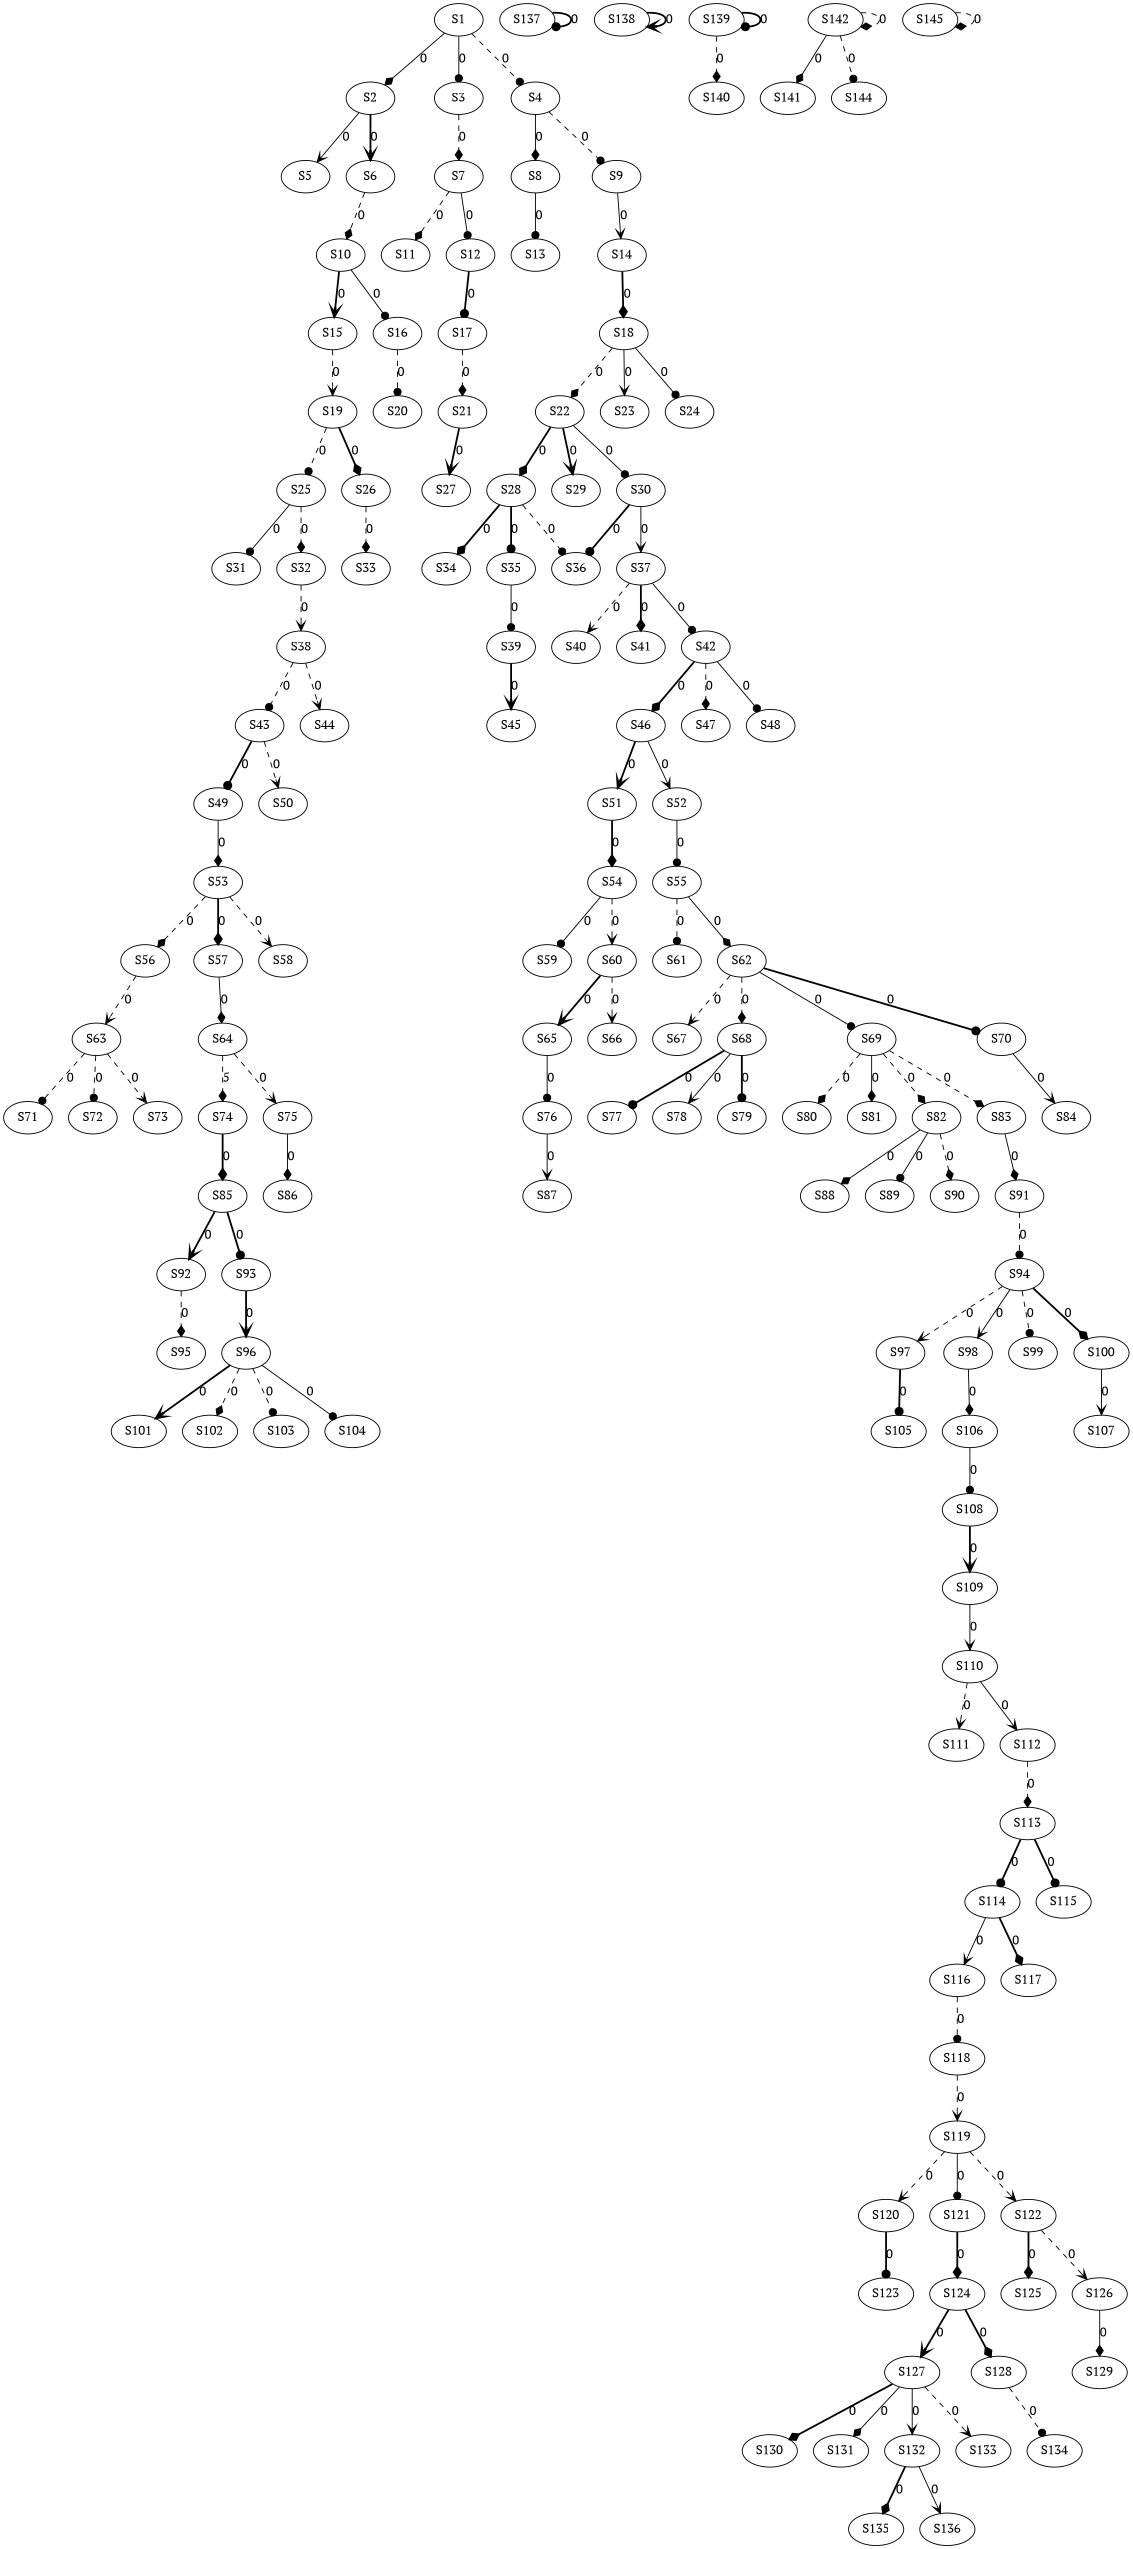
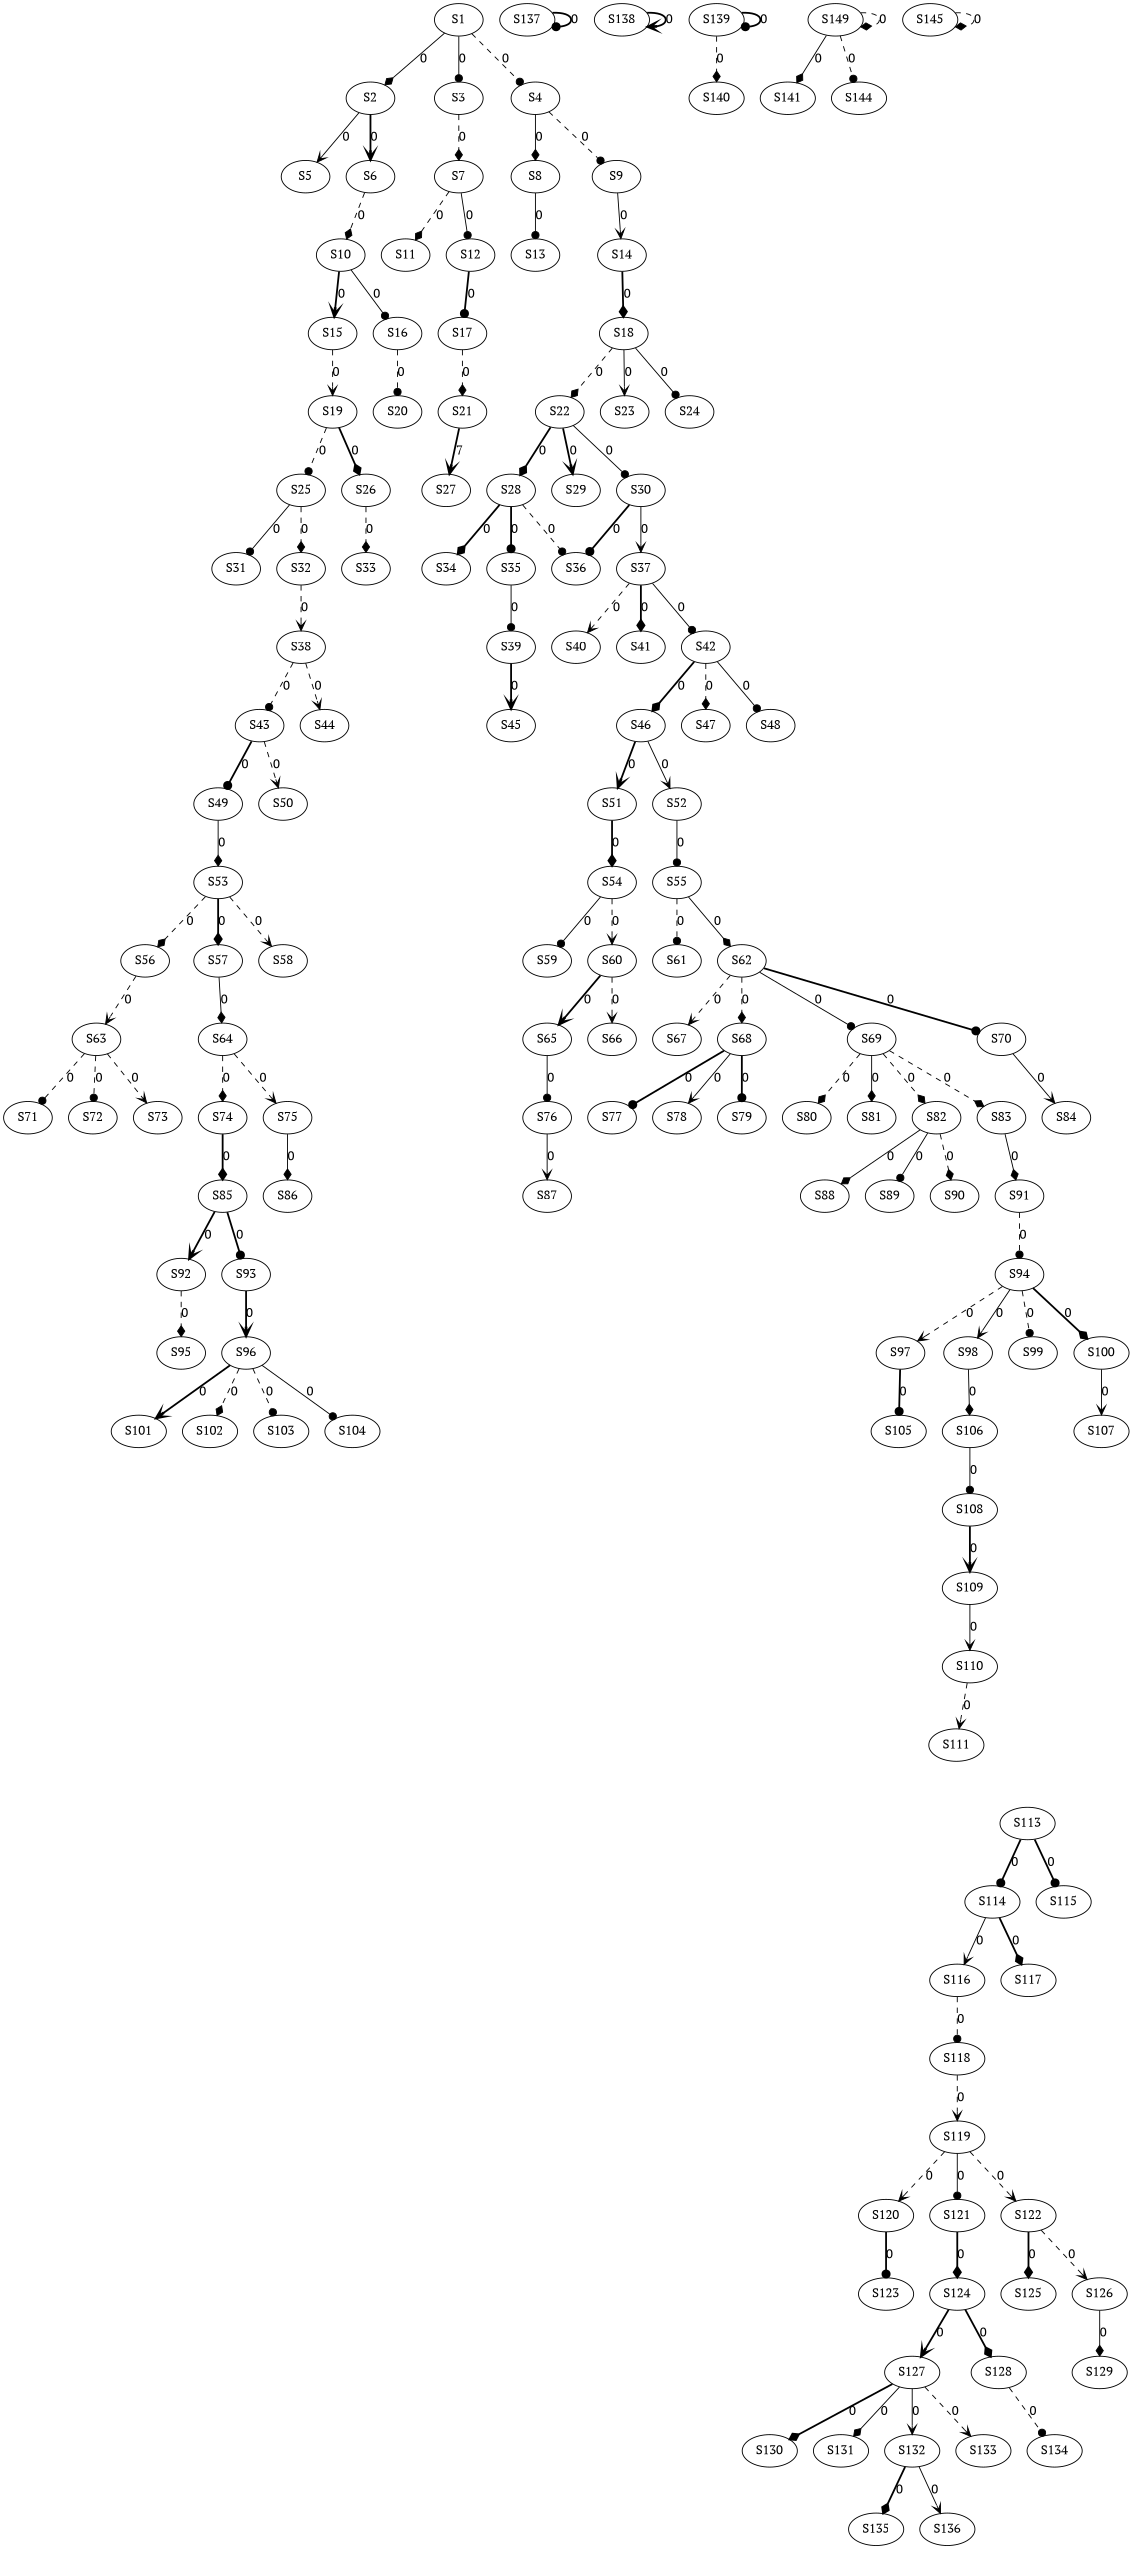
(836, 20) -> (836, 20)
(460, 451) -> (460, 451)
(226, 1079) -> (226, 1079)
(1028, 1745) -> none
